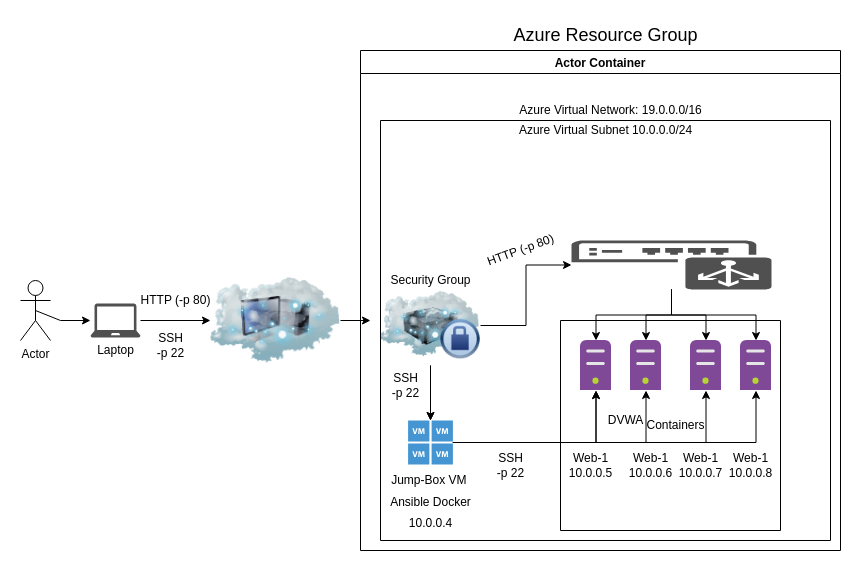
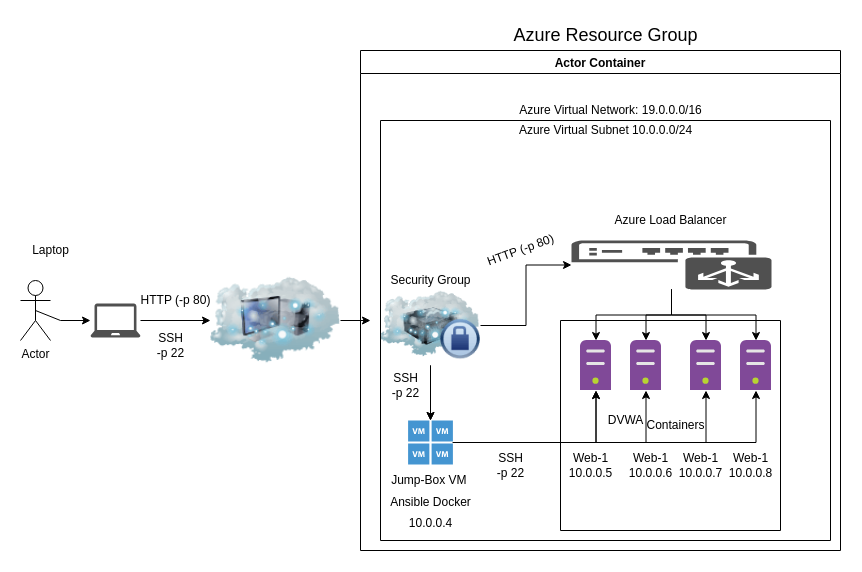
none -> (671, 221)
(116, 351) -> (51, 251)
